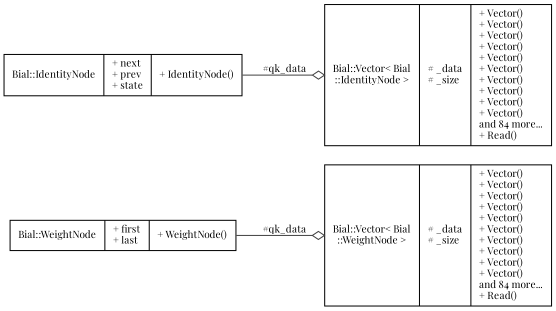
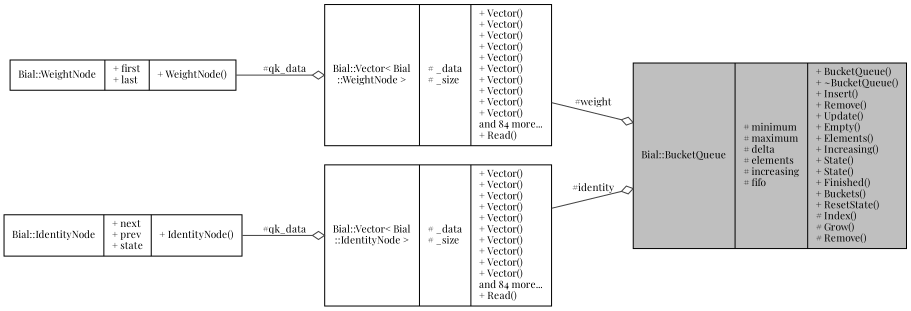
none -> (770, 156)
